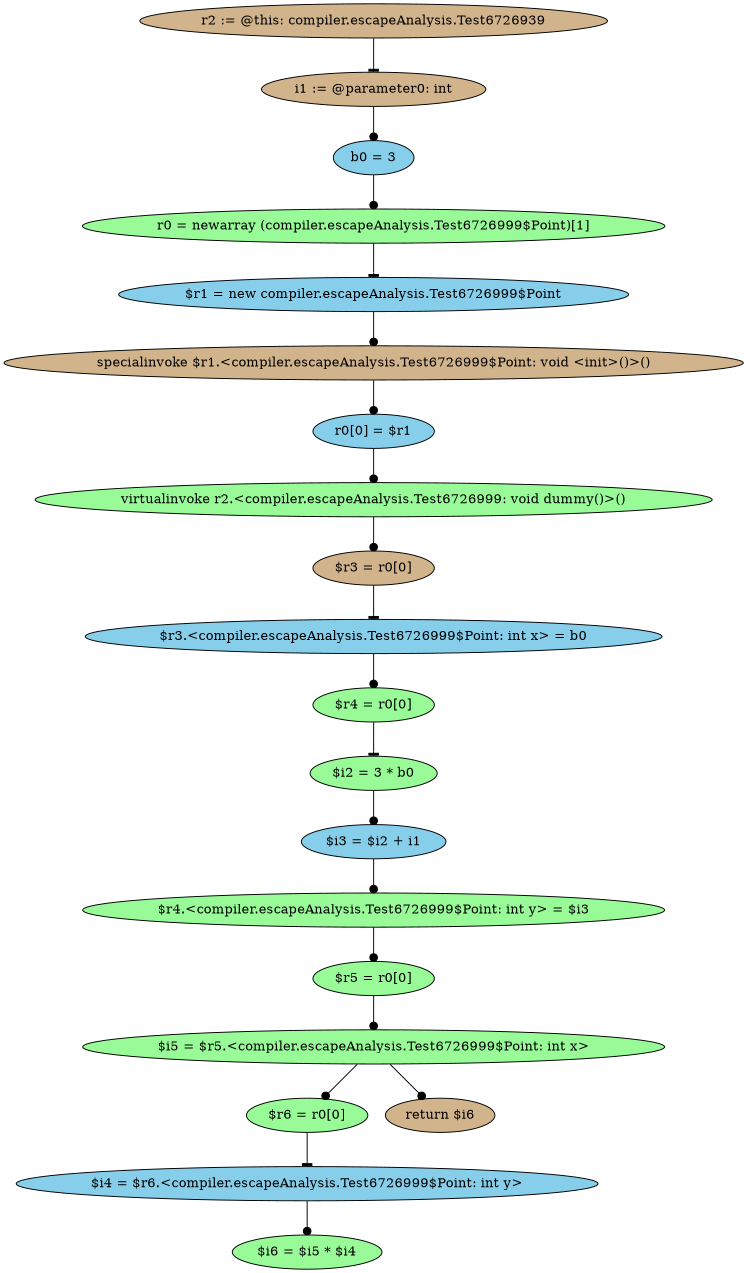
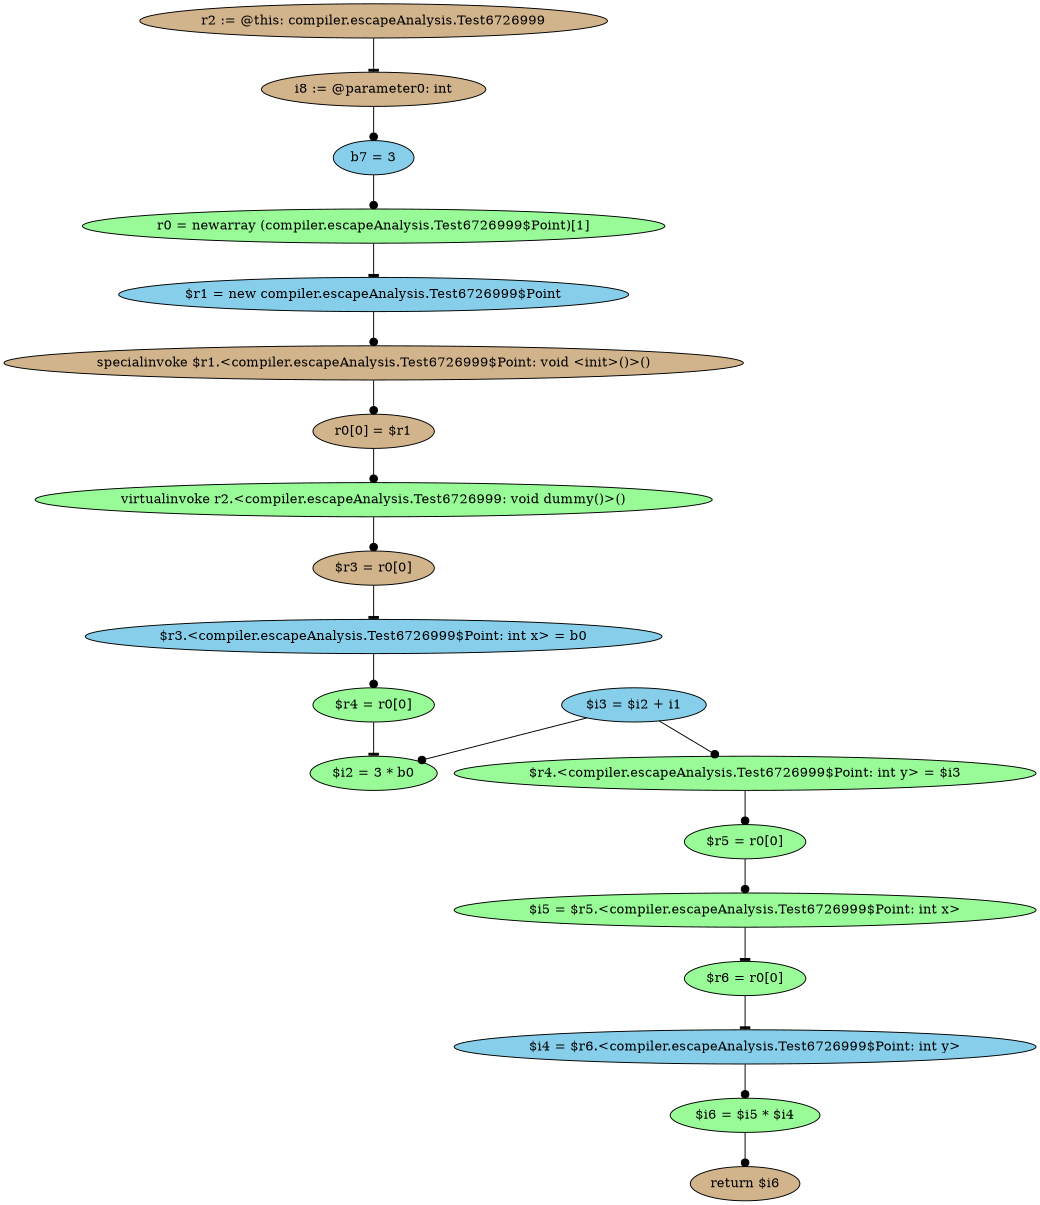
(374, 21) -> (374, 21)
(374, 89) -> (374, 89)
(374, 158) -> (374, 158)
(374, 431) -> (374, 431)
(374, 804) -> (506, 738)
(343, 1079) -> (745, 942)
(404, 1079) -> (745, 1146)
